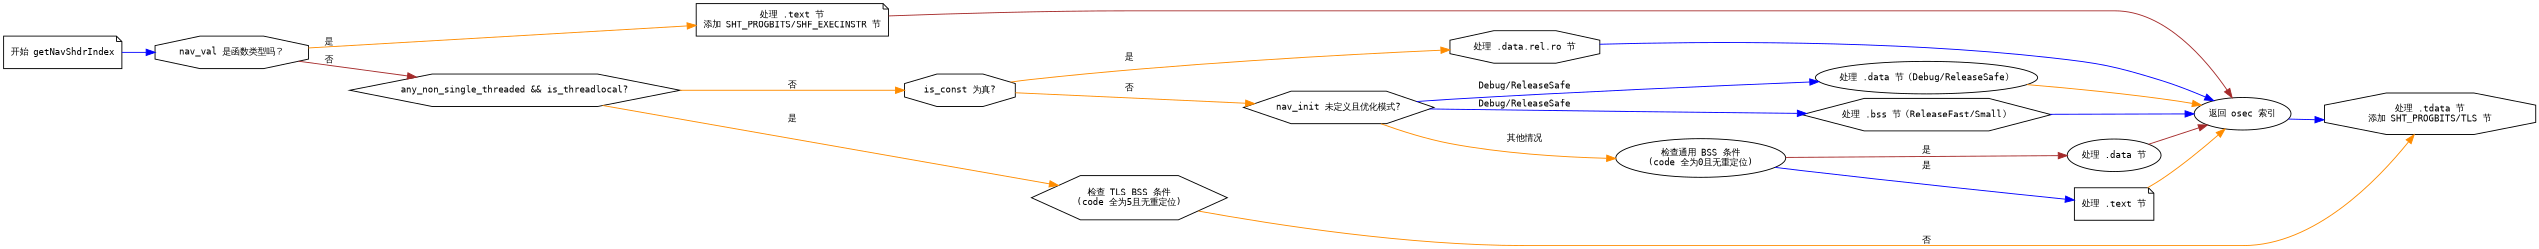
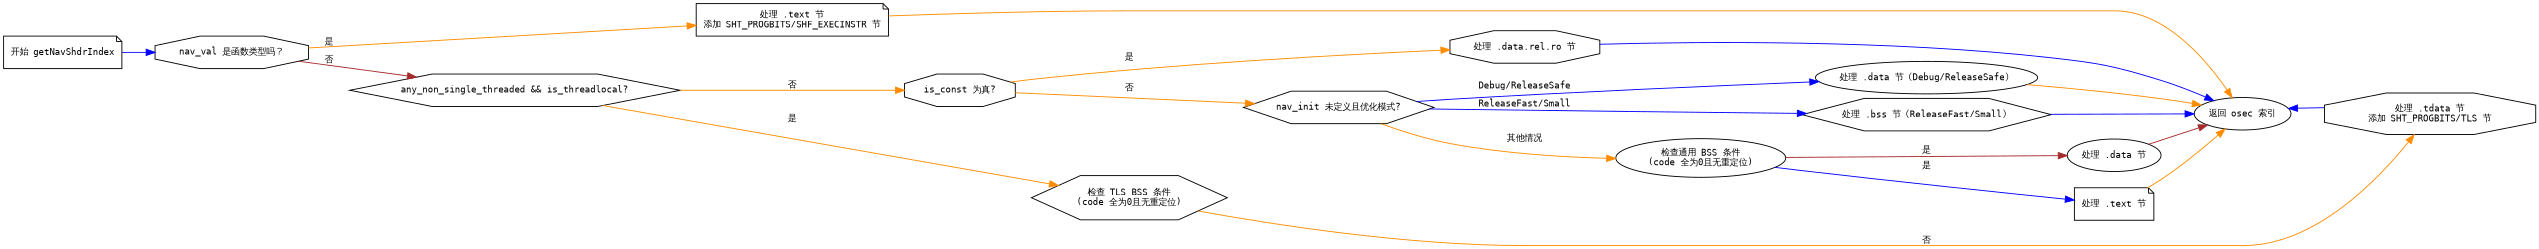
(1573, 11) -> (1573, 11)
(1525, 104) -> (1525, 104)
(2302, 119) -> (2311, 108)
(1129, 198) -> (1129, 198)
